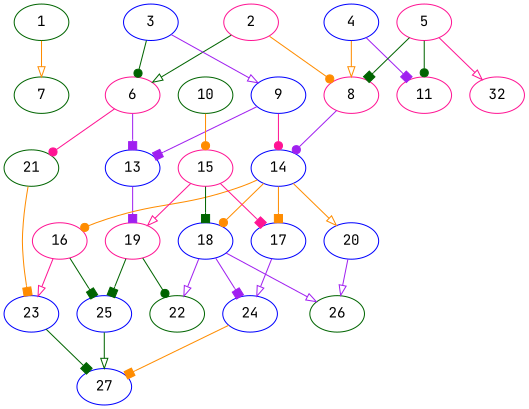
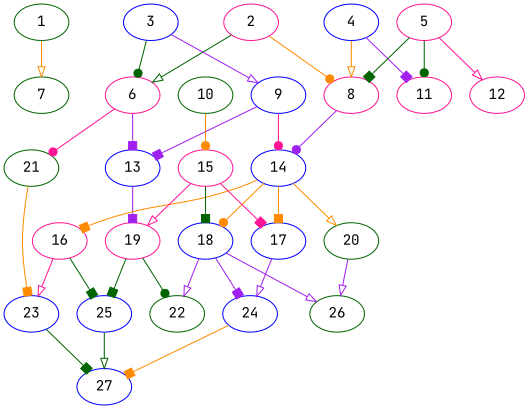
(497, 95) -> (497, 95)
(182, 202) -> (183, 202)
(351, 241) -> (351, 241)
